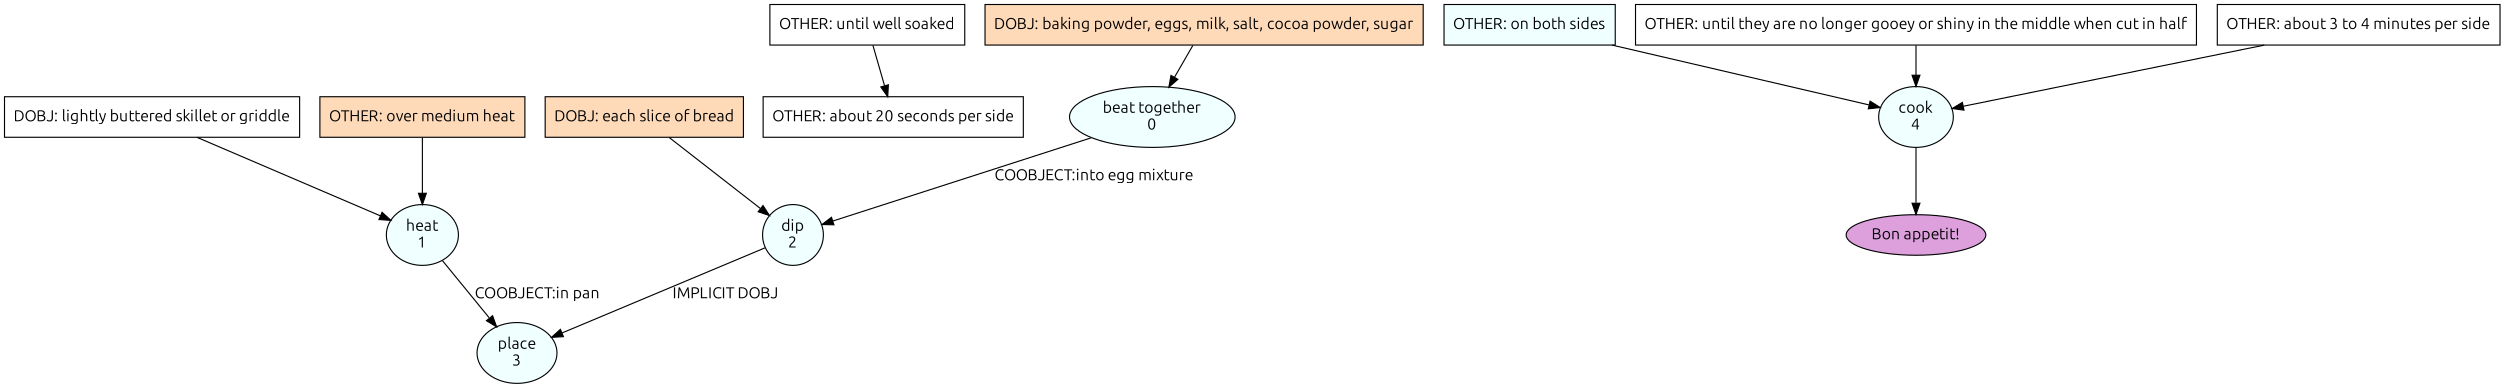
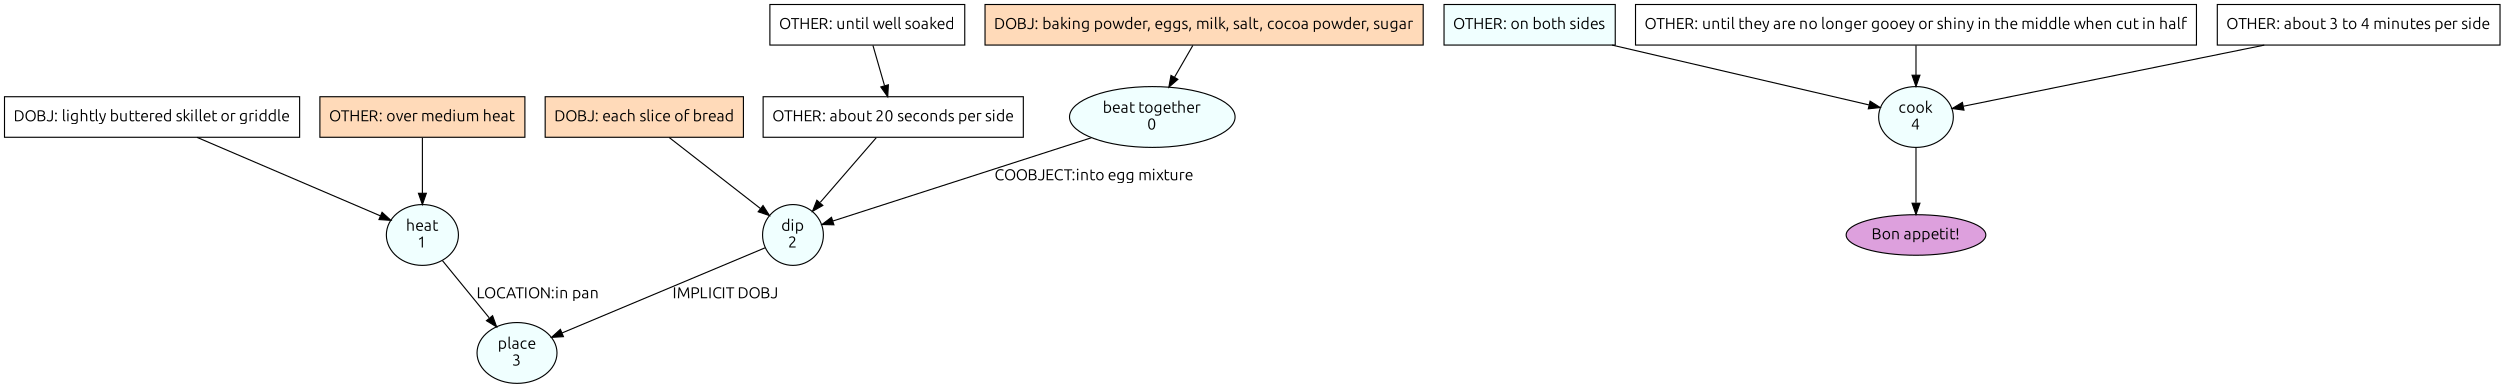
none -> (848, 170)
(538, 294) -> (538, 294)
